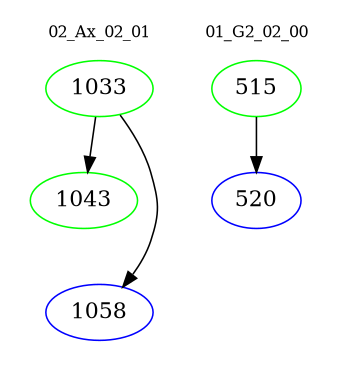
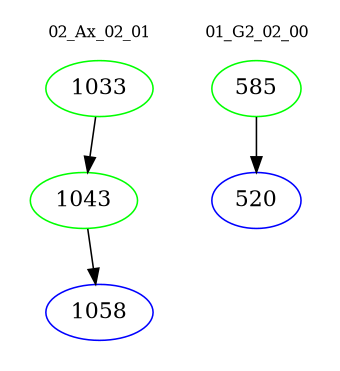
(256, 89) -> (256, 89)
(156, 193) -> (91, 249)
